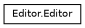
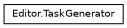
(42, 14) -> (64, 14)
